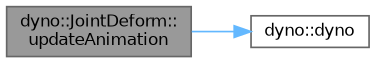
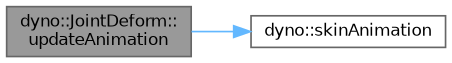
(310, 32) -> (348, 32)
